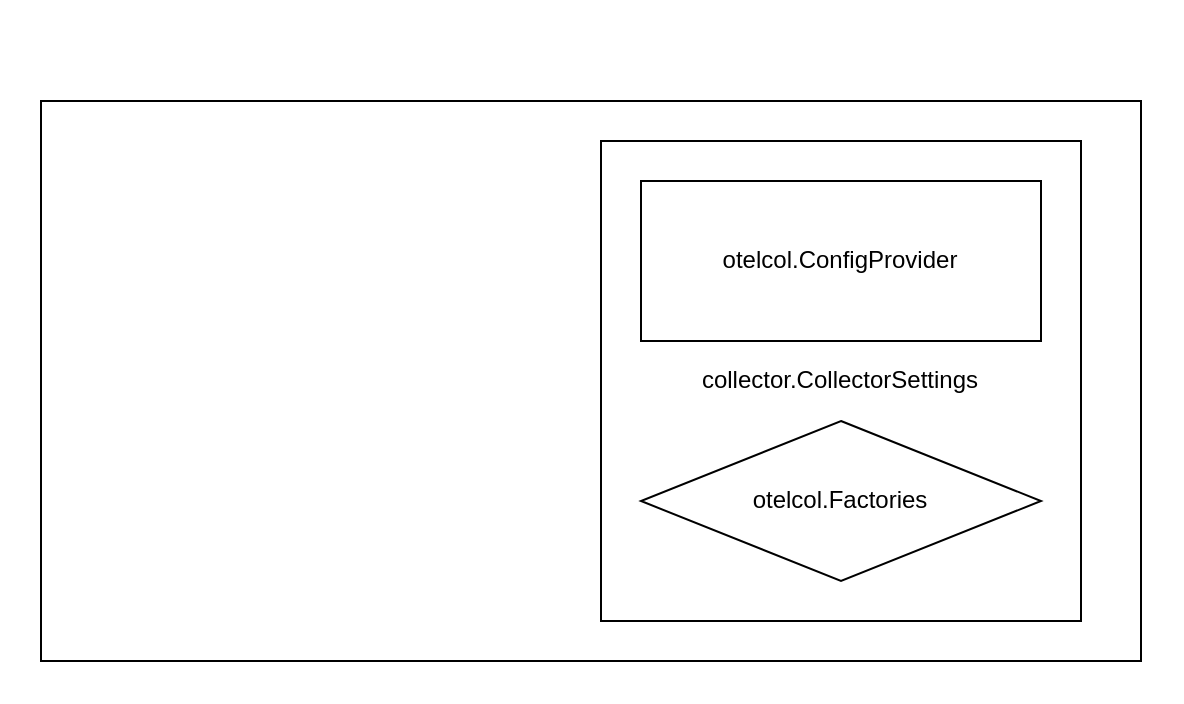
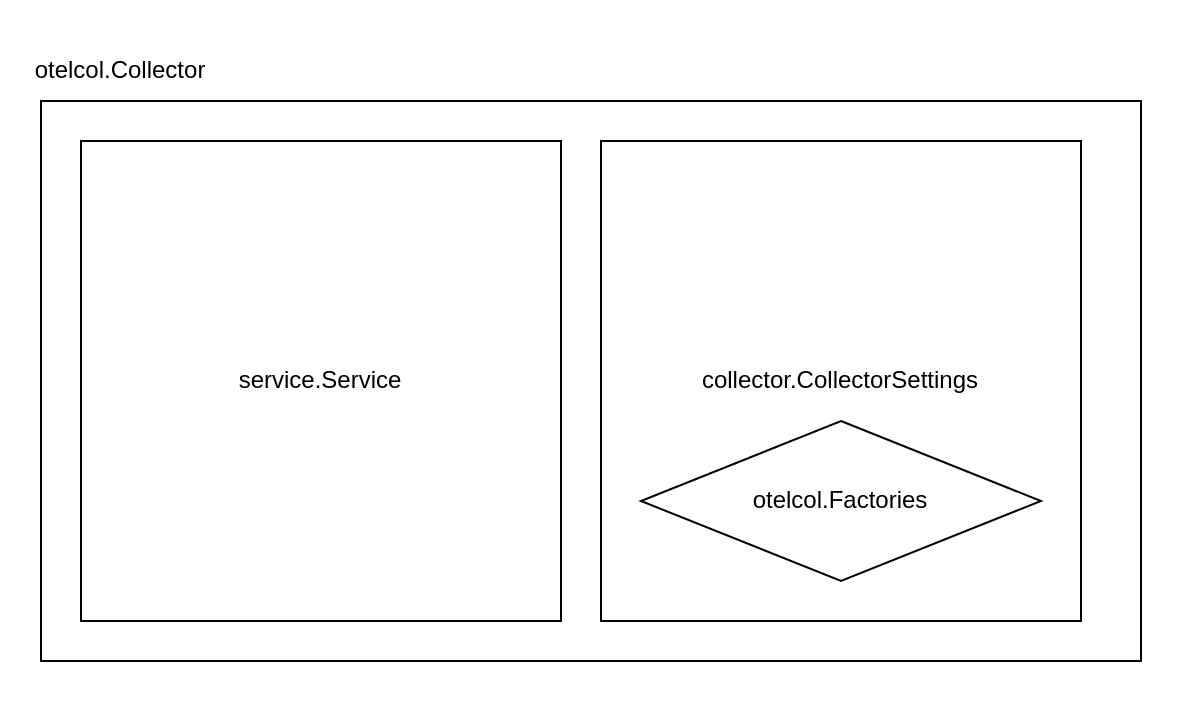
none -> (121, 71)
(841, 261) -> none
none -> (321, 381)
